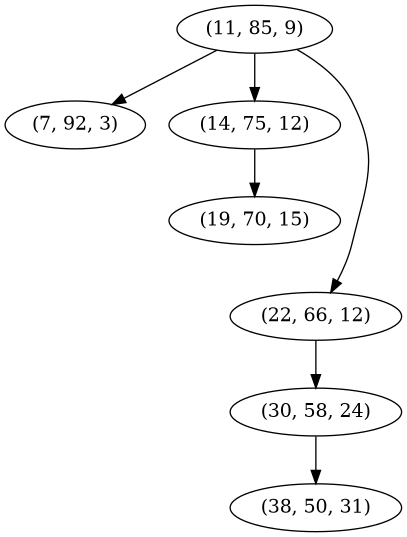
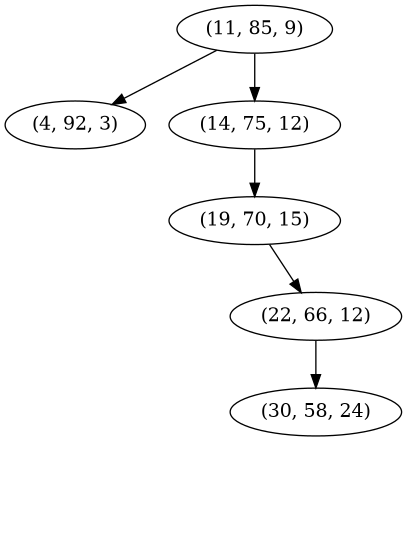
(75, 125) -> (75, 125)
(368, 154) -> (282, 263)
(316, 508) -> none
